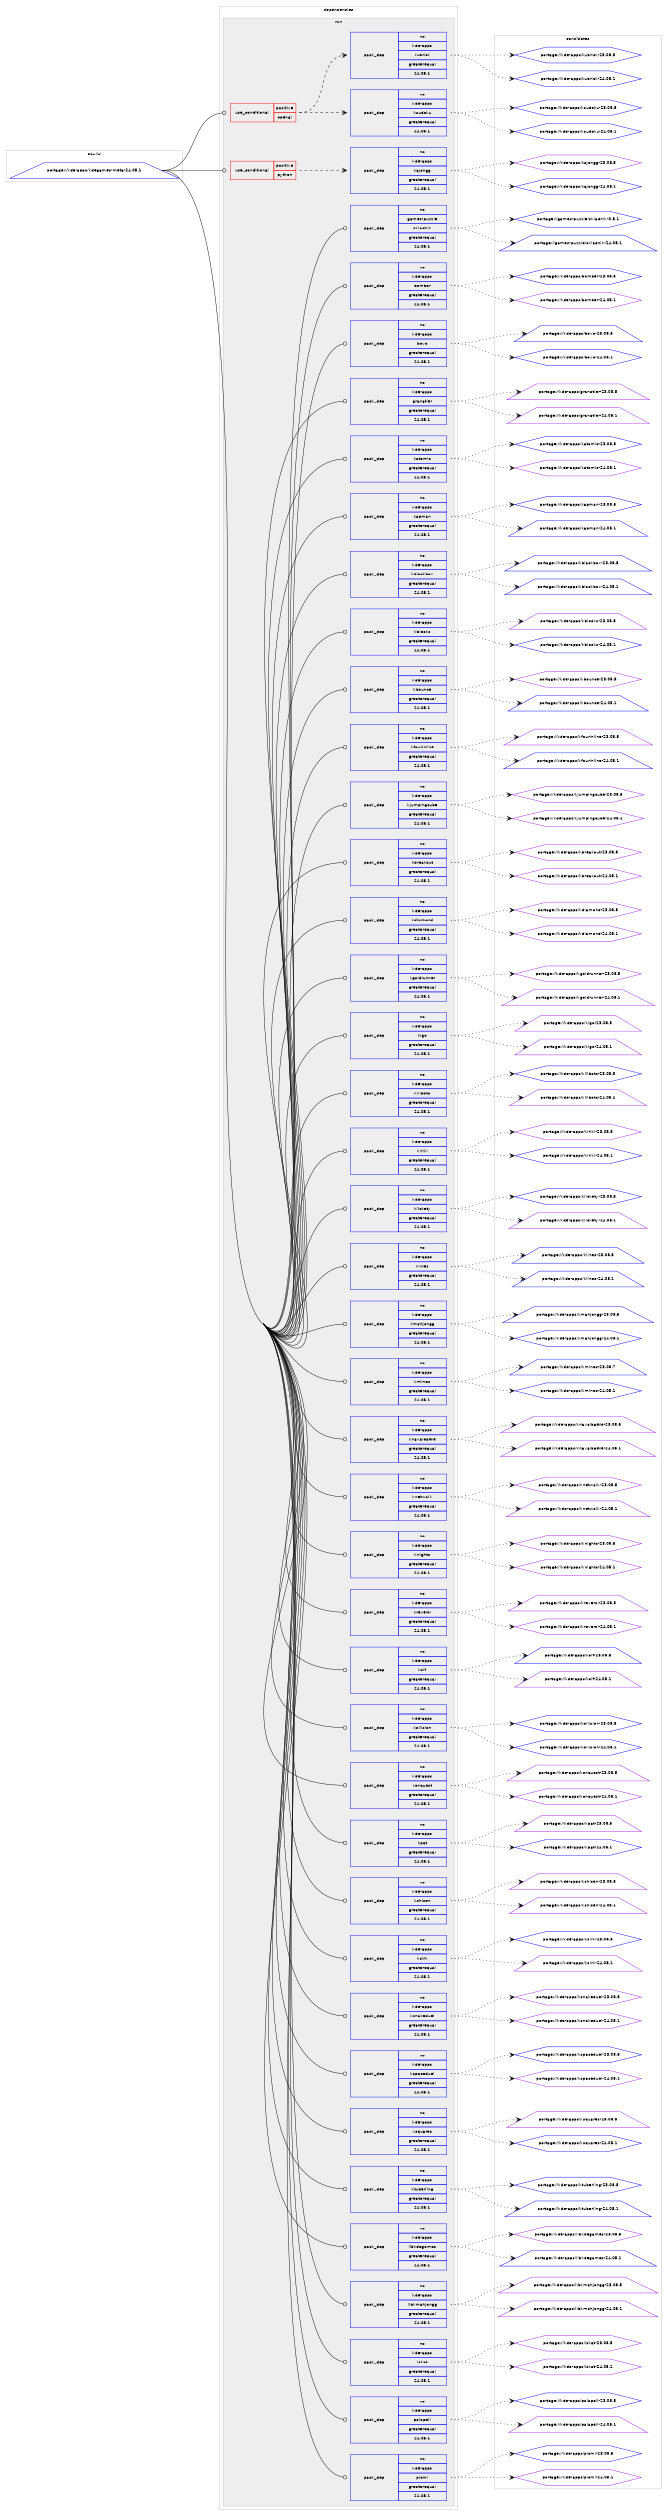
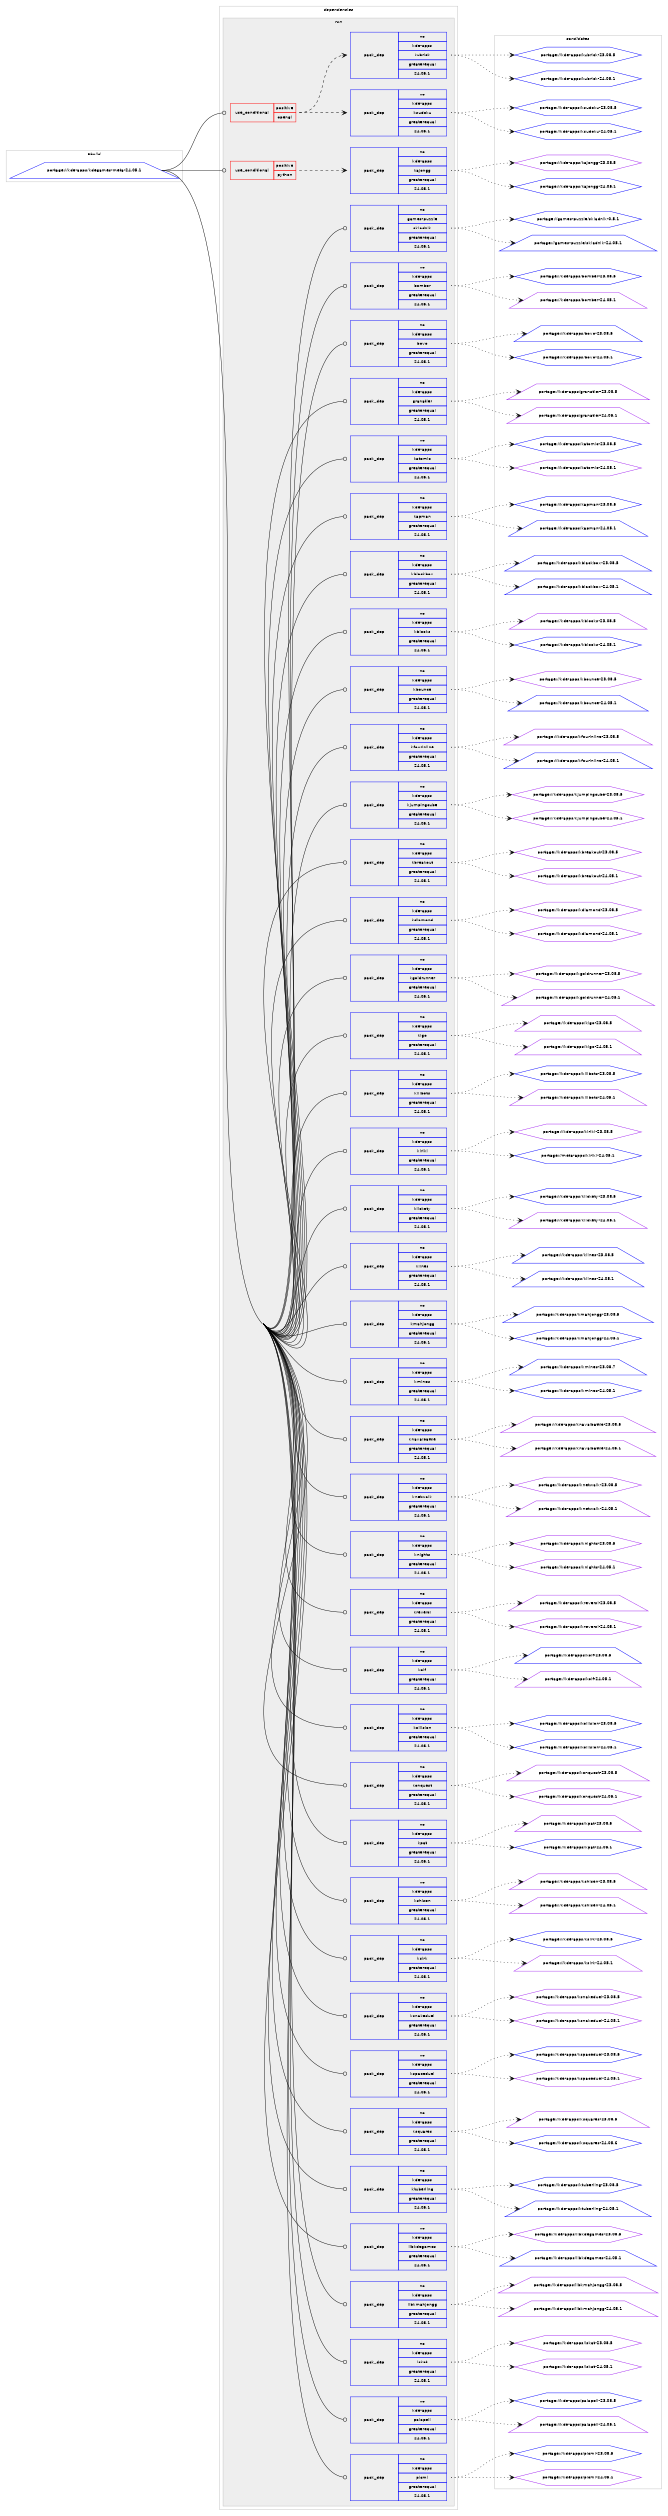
(578, 300) -> (578, 300)
(578, 1156) -> (578, 1156)
(578, 2143) -> (578, 2143)
